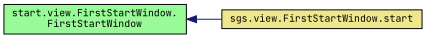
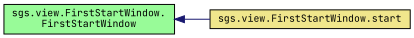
(95, 19) -> (89, 19)
